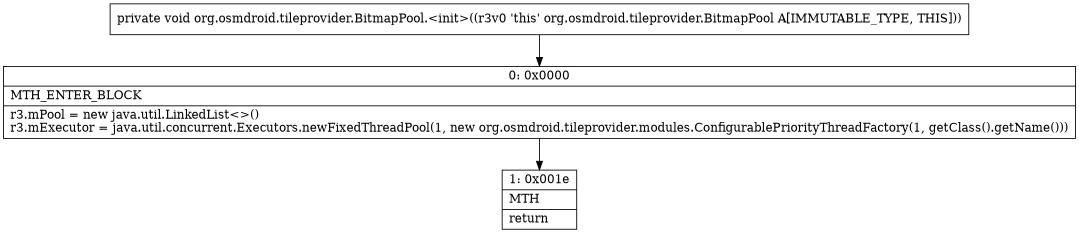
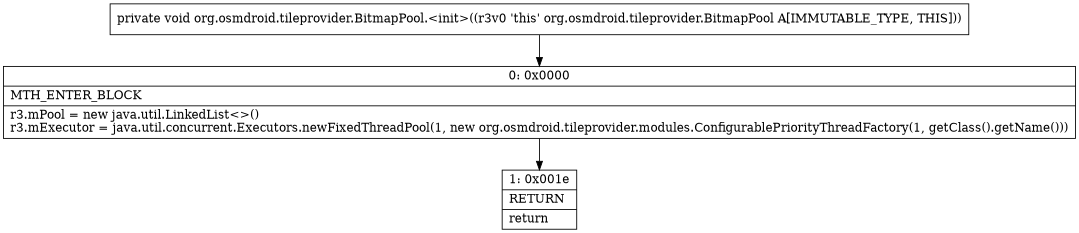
(524, 199) -> (537, 199)
